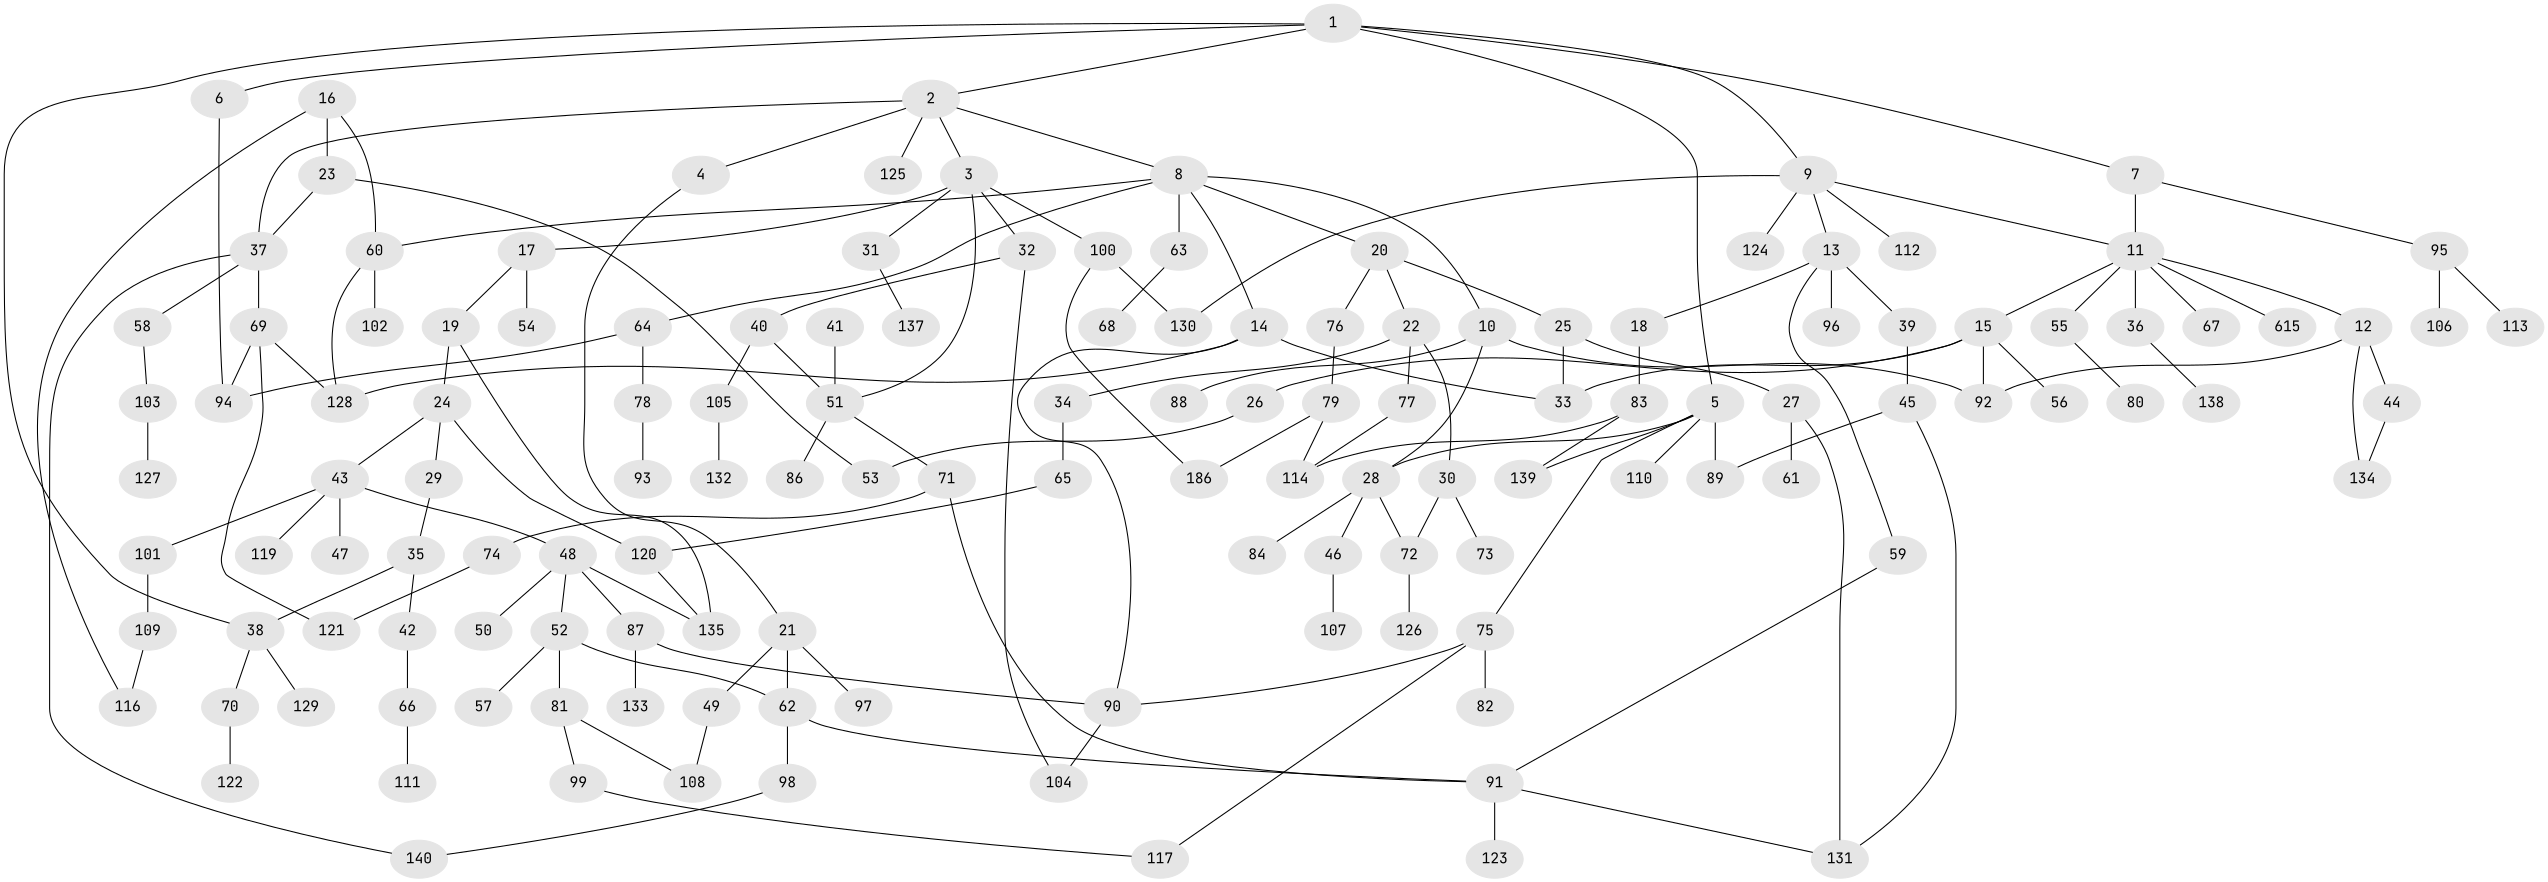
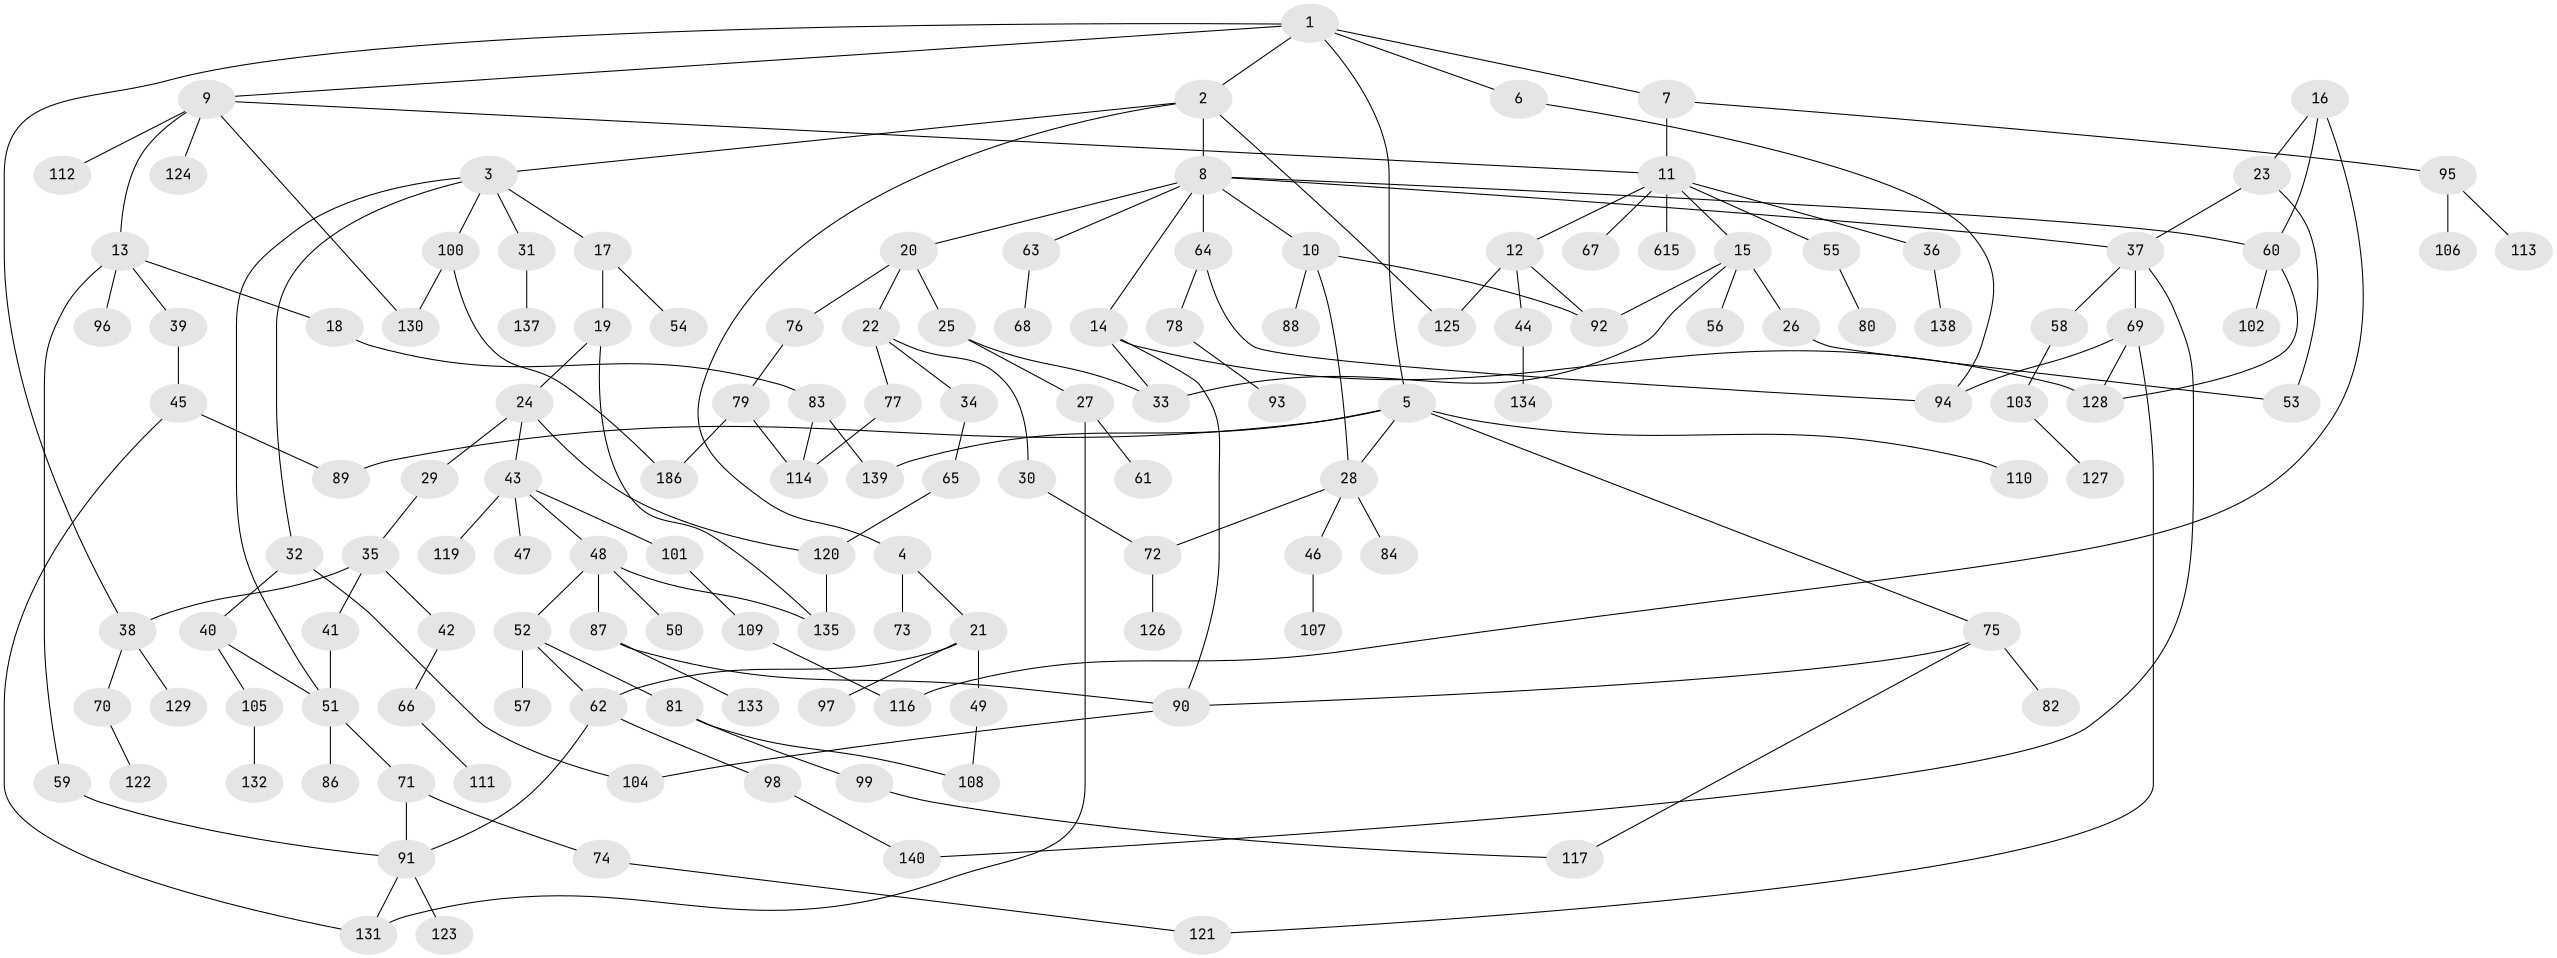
(552, 117) -> (1648, 206)
(2353, 403) -> (1479, 291)
(1466, 517) -> (902, 593)
none -> (352, 590)
